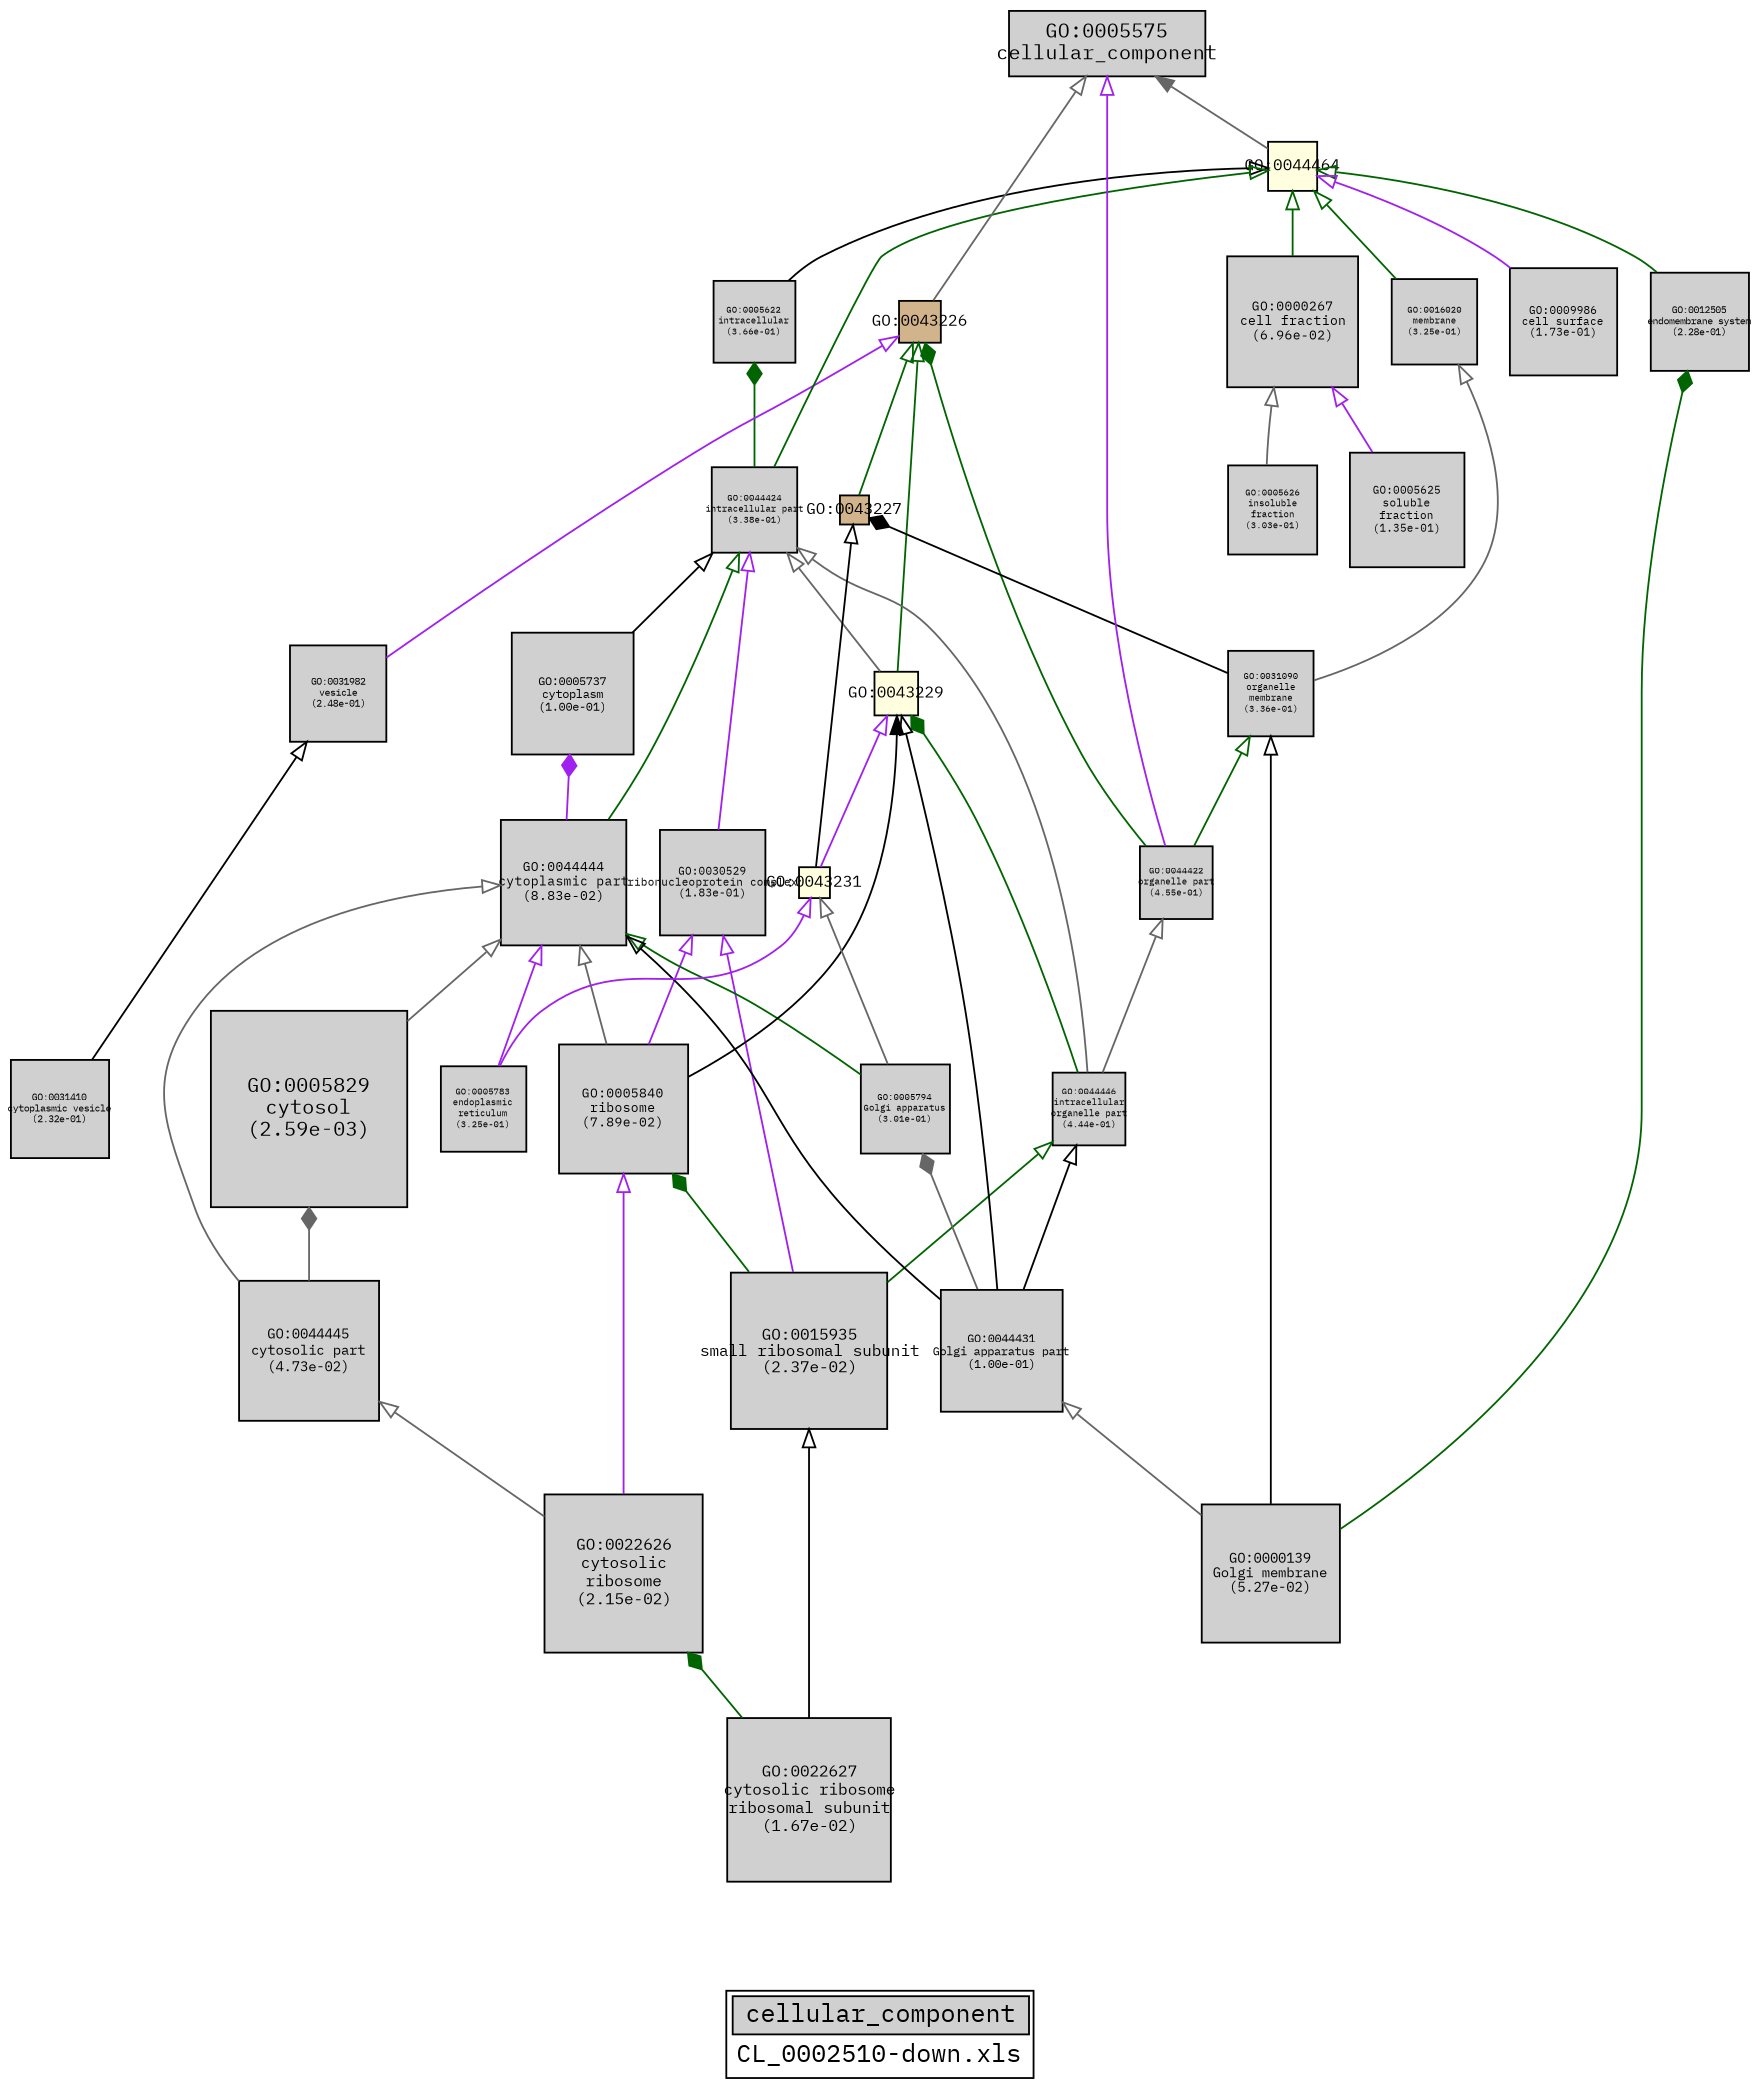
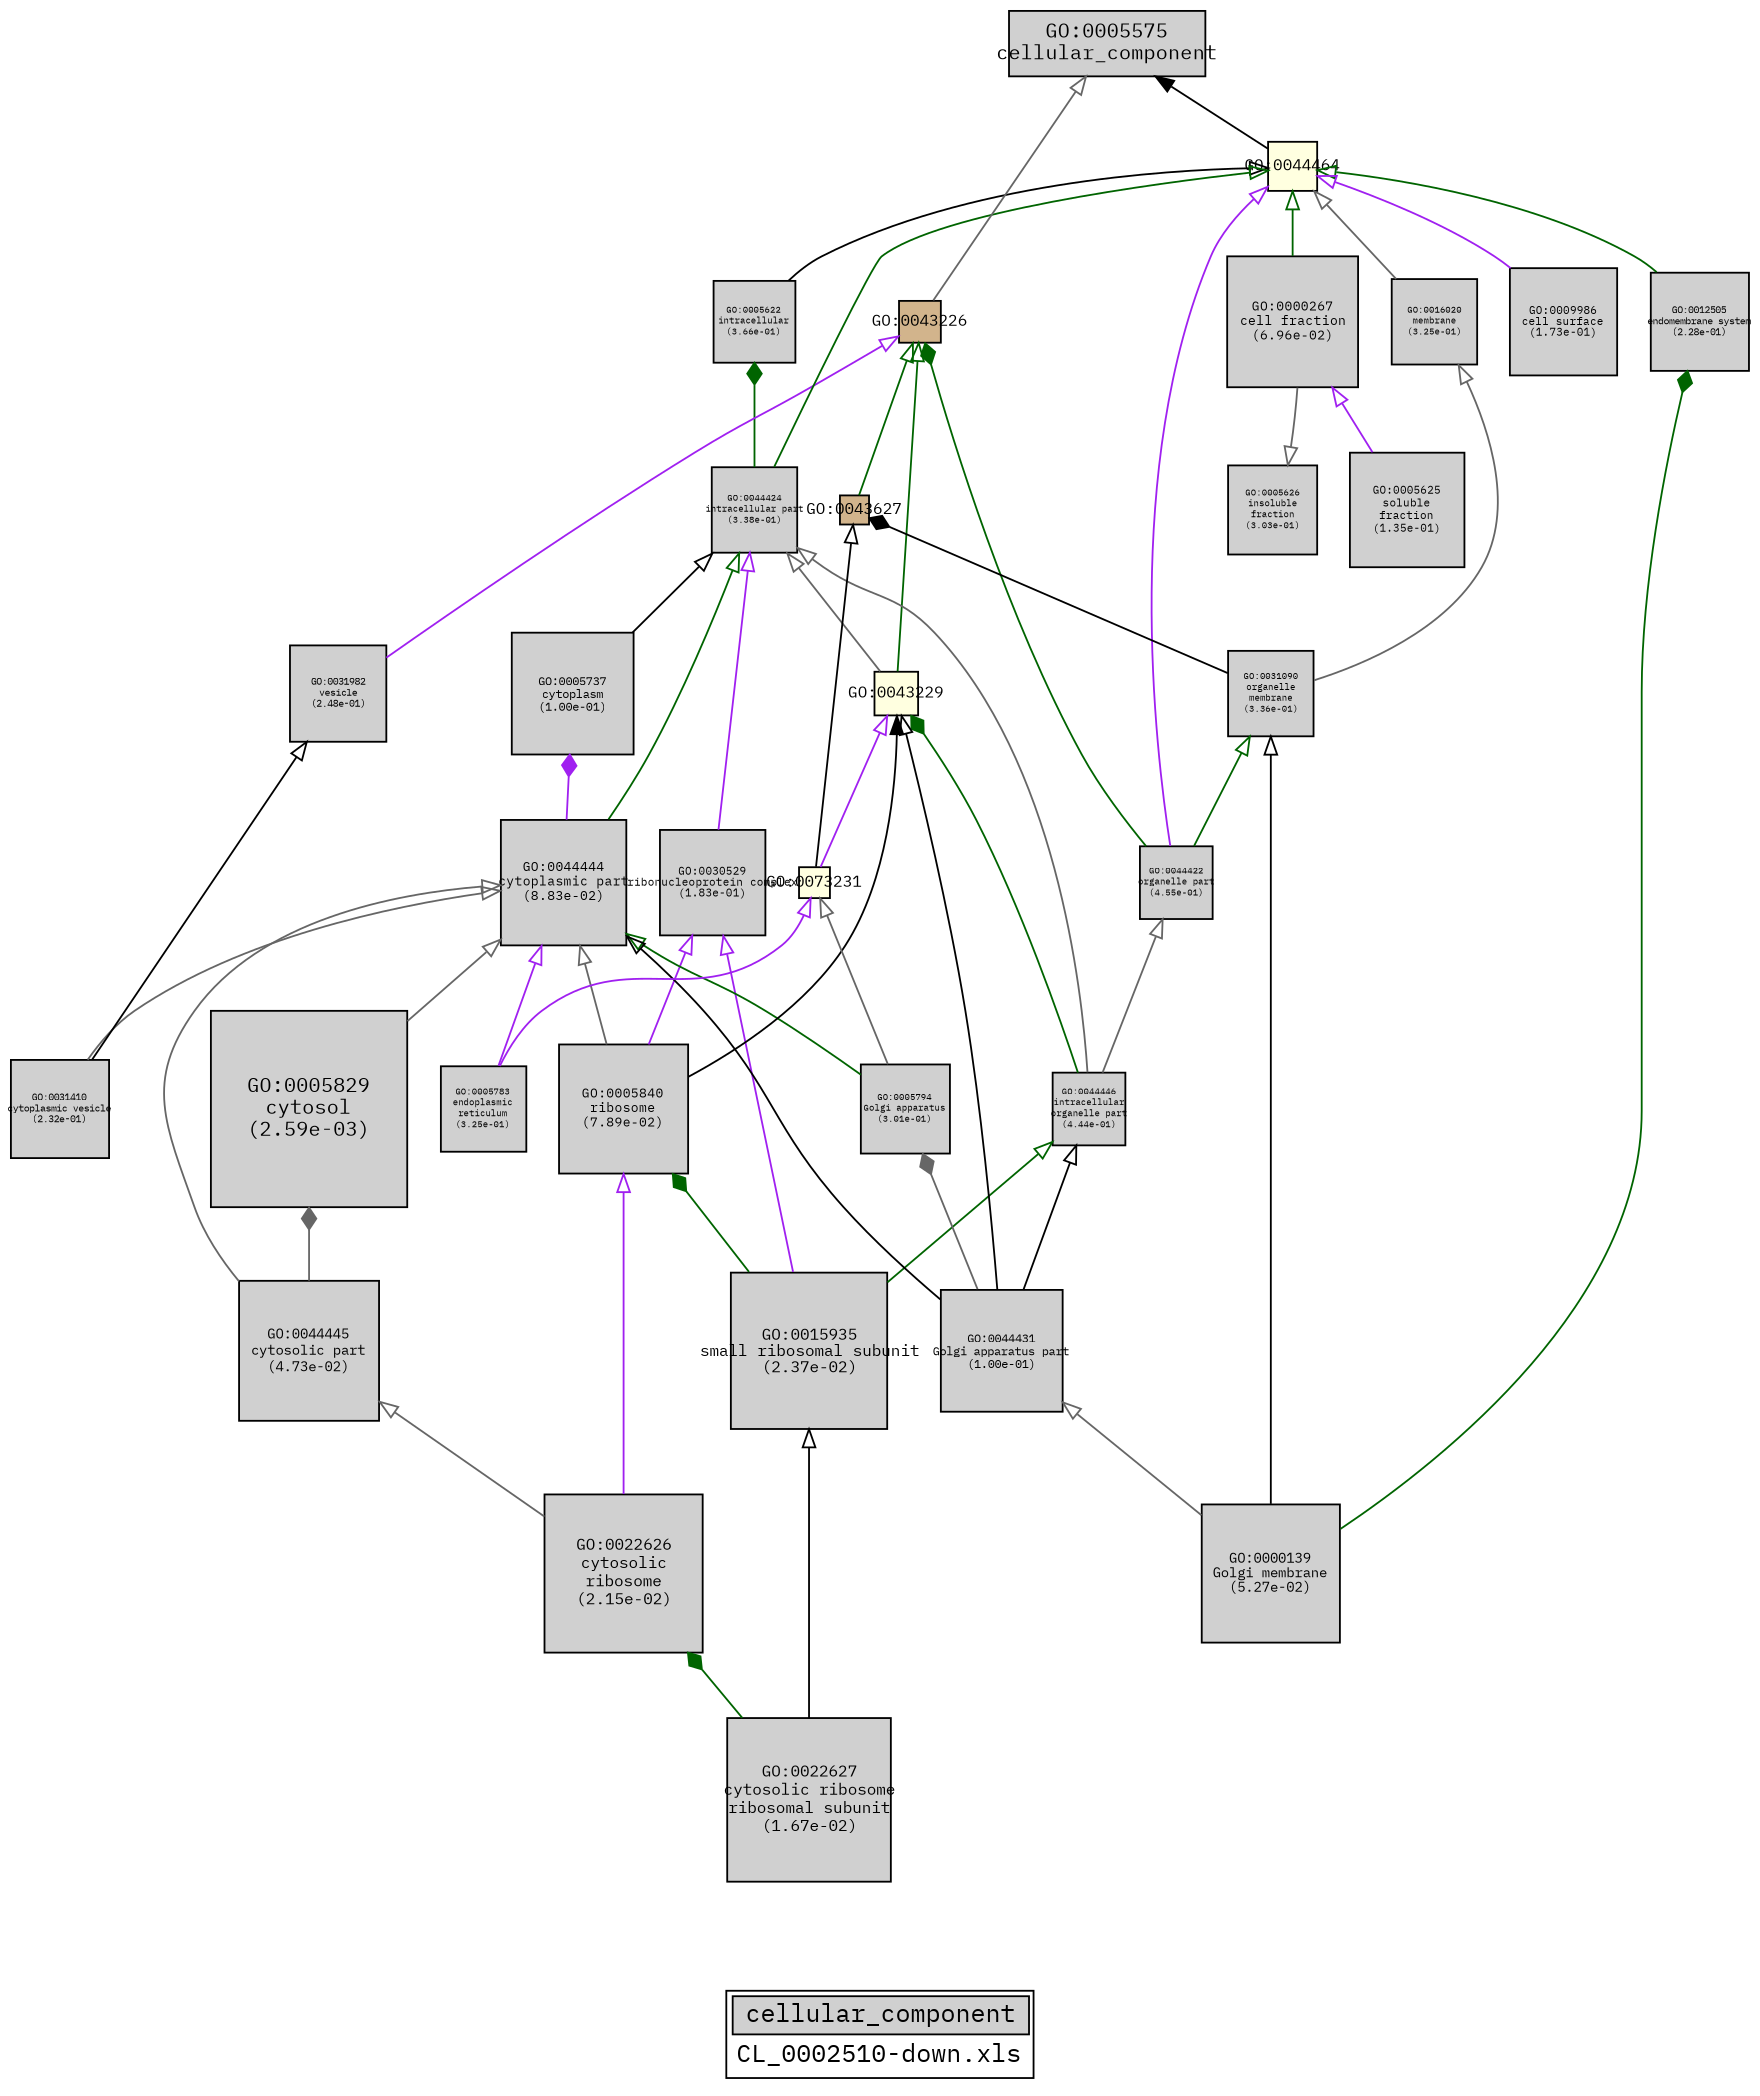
(1220, 118) -> (1220, 118)
(1362, 242) -> (1362, 242)
(1268, 436) -> (1295, 417)
(1107, 474) -> (1155, 512)
(854, 510) -> (854, 510)
(814, 883) -> (814, 883)
none -> (219, 965)
